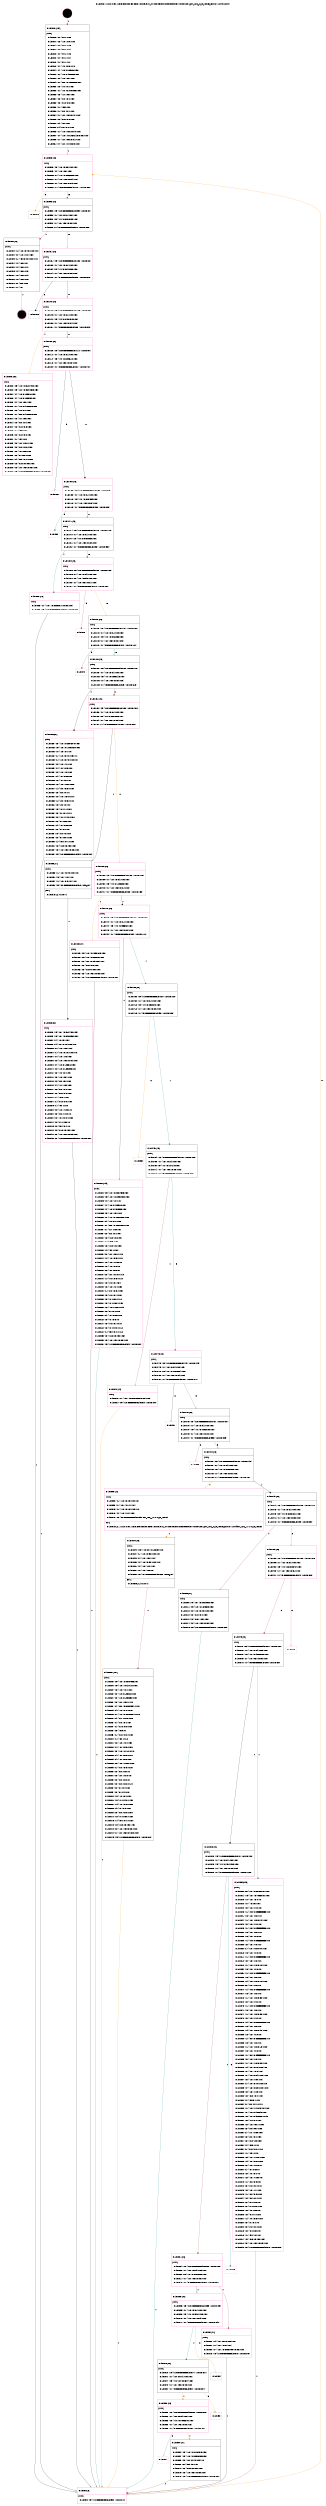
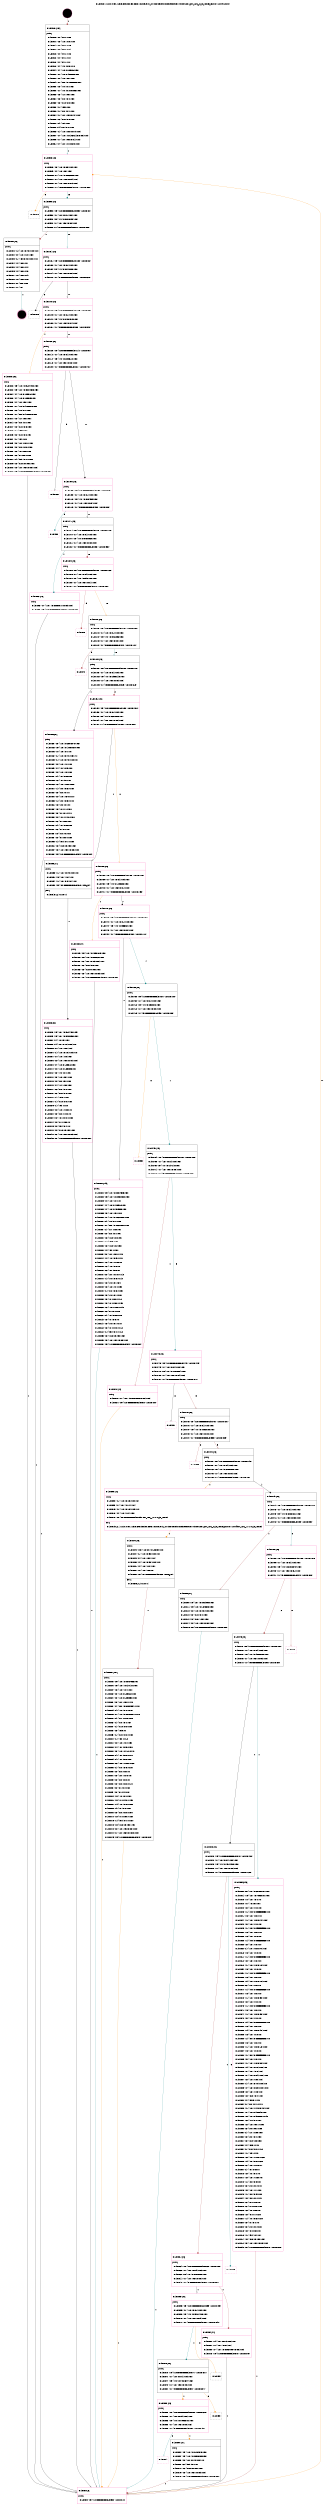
none -> (28, 1501)
